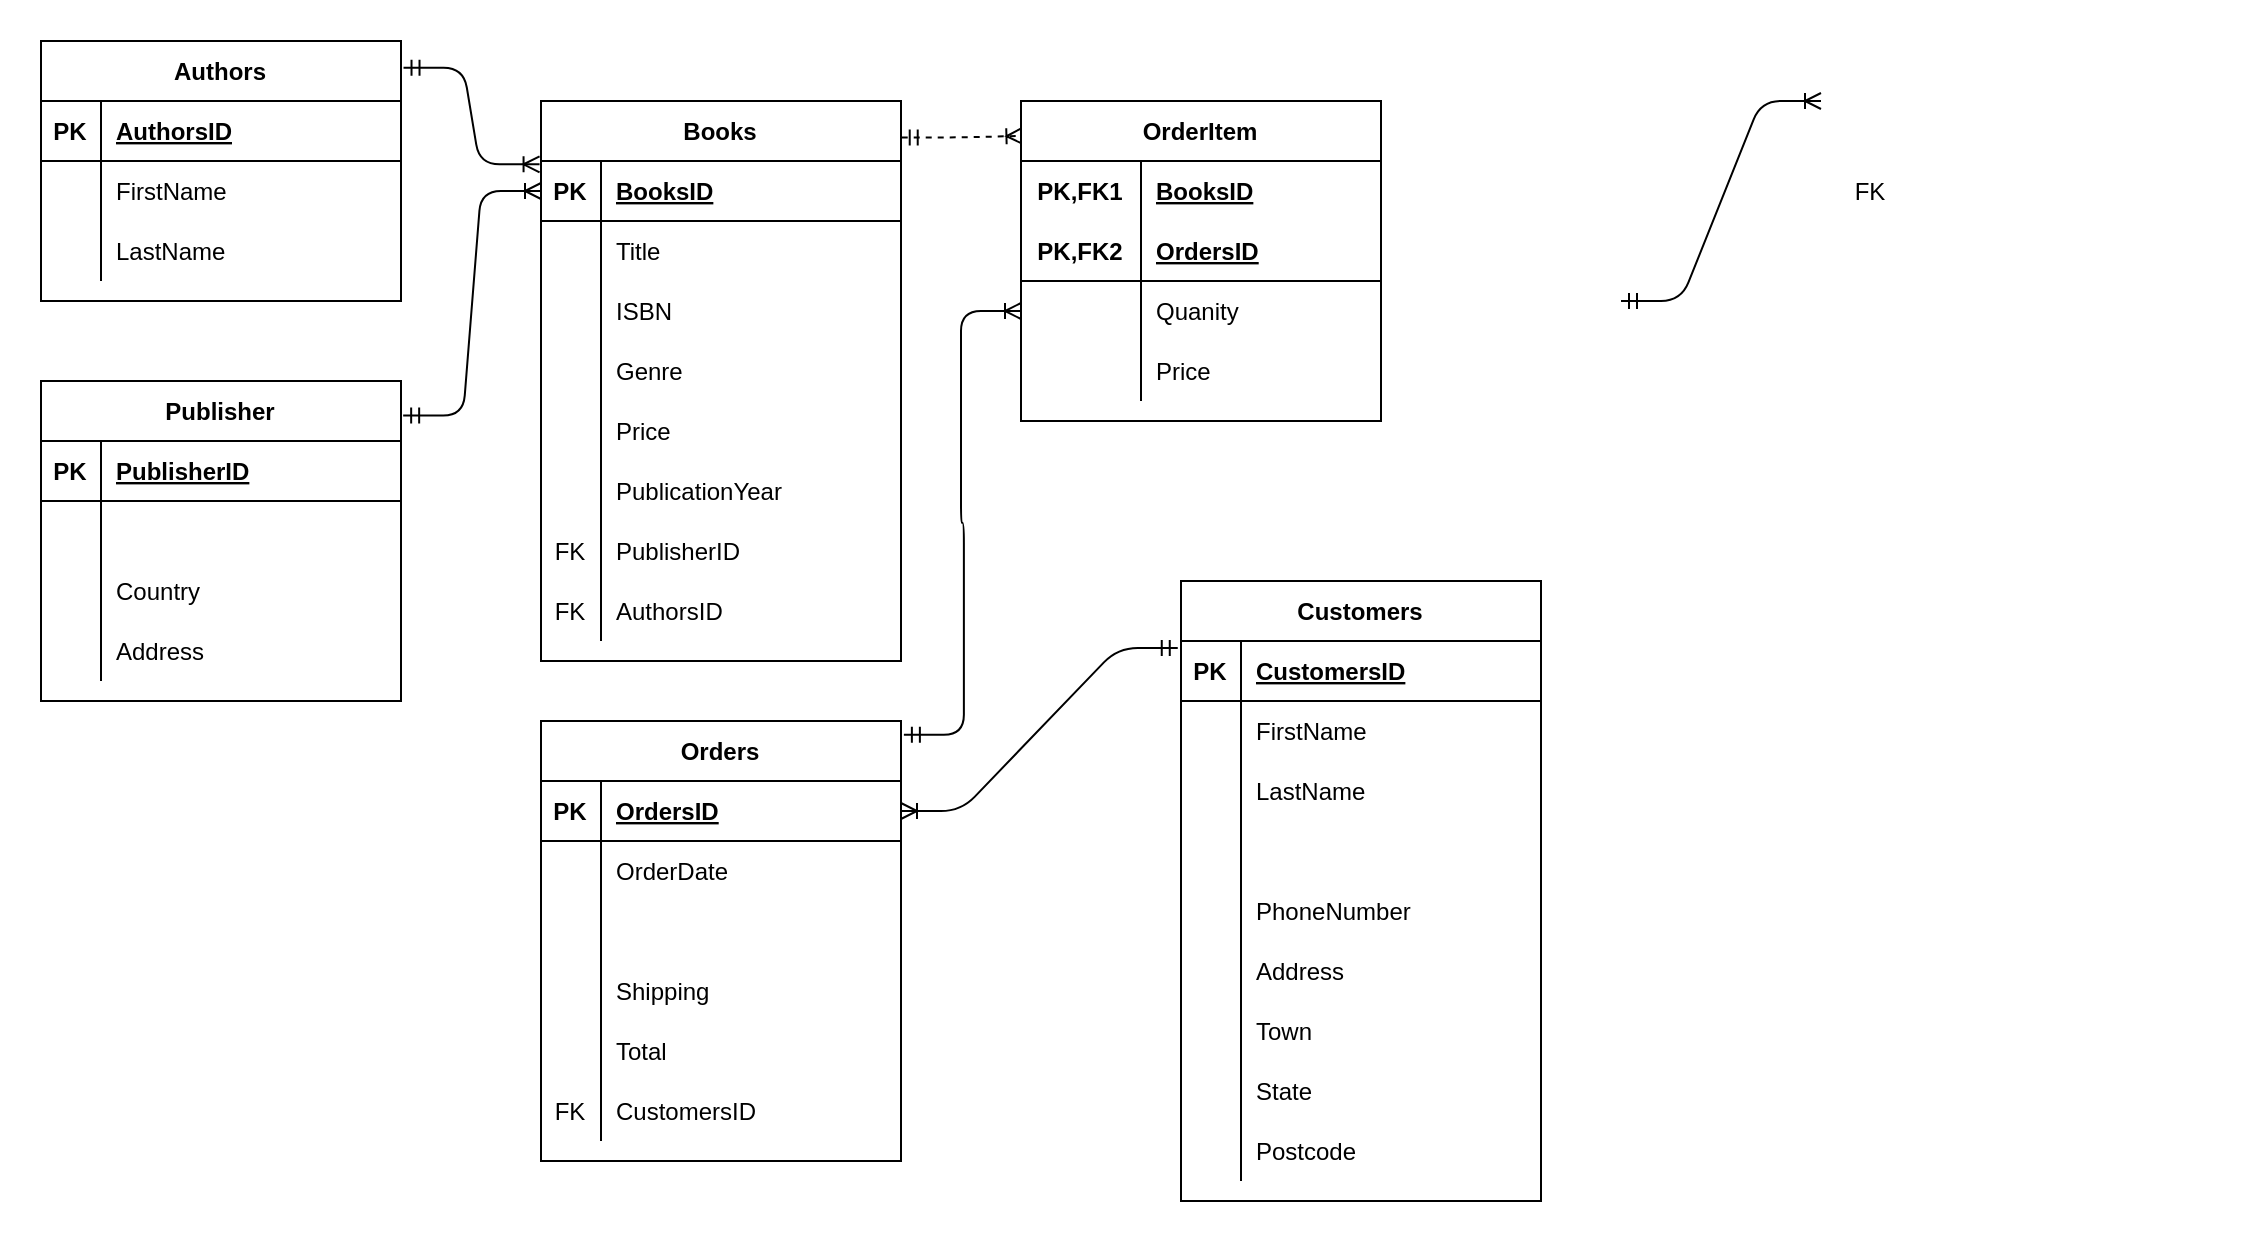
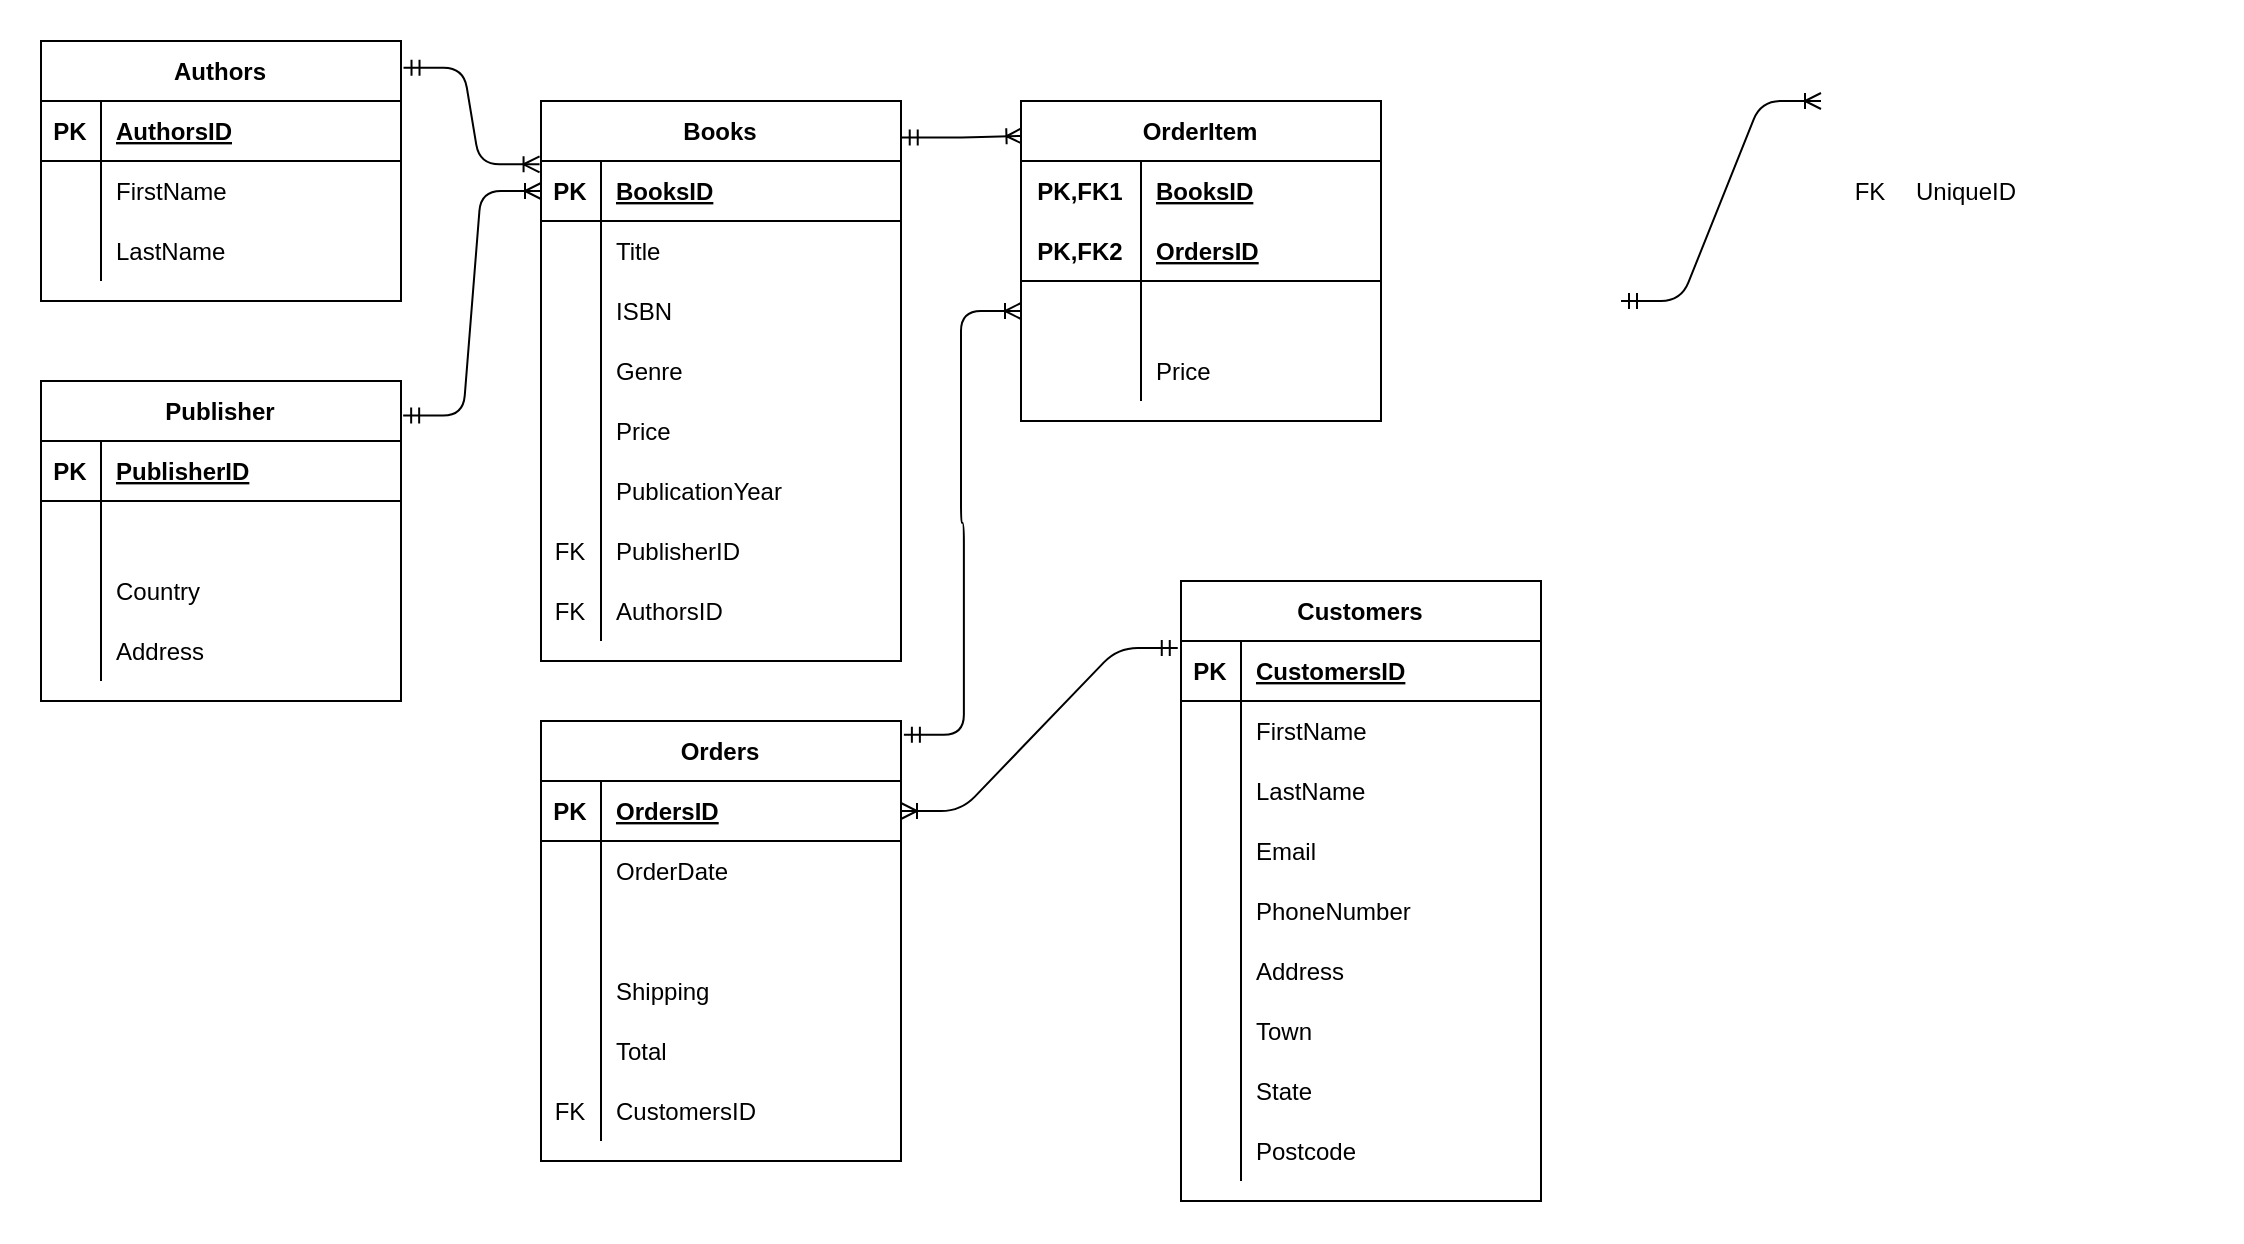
(956, 137) -> (956, 137)
none -> (2051, 191)
(1261, 311) -> none
none -> (1391, 851)
